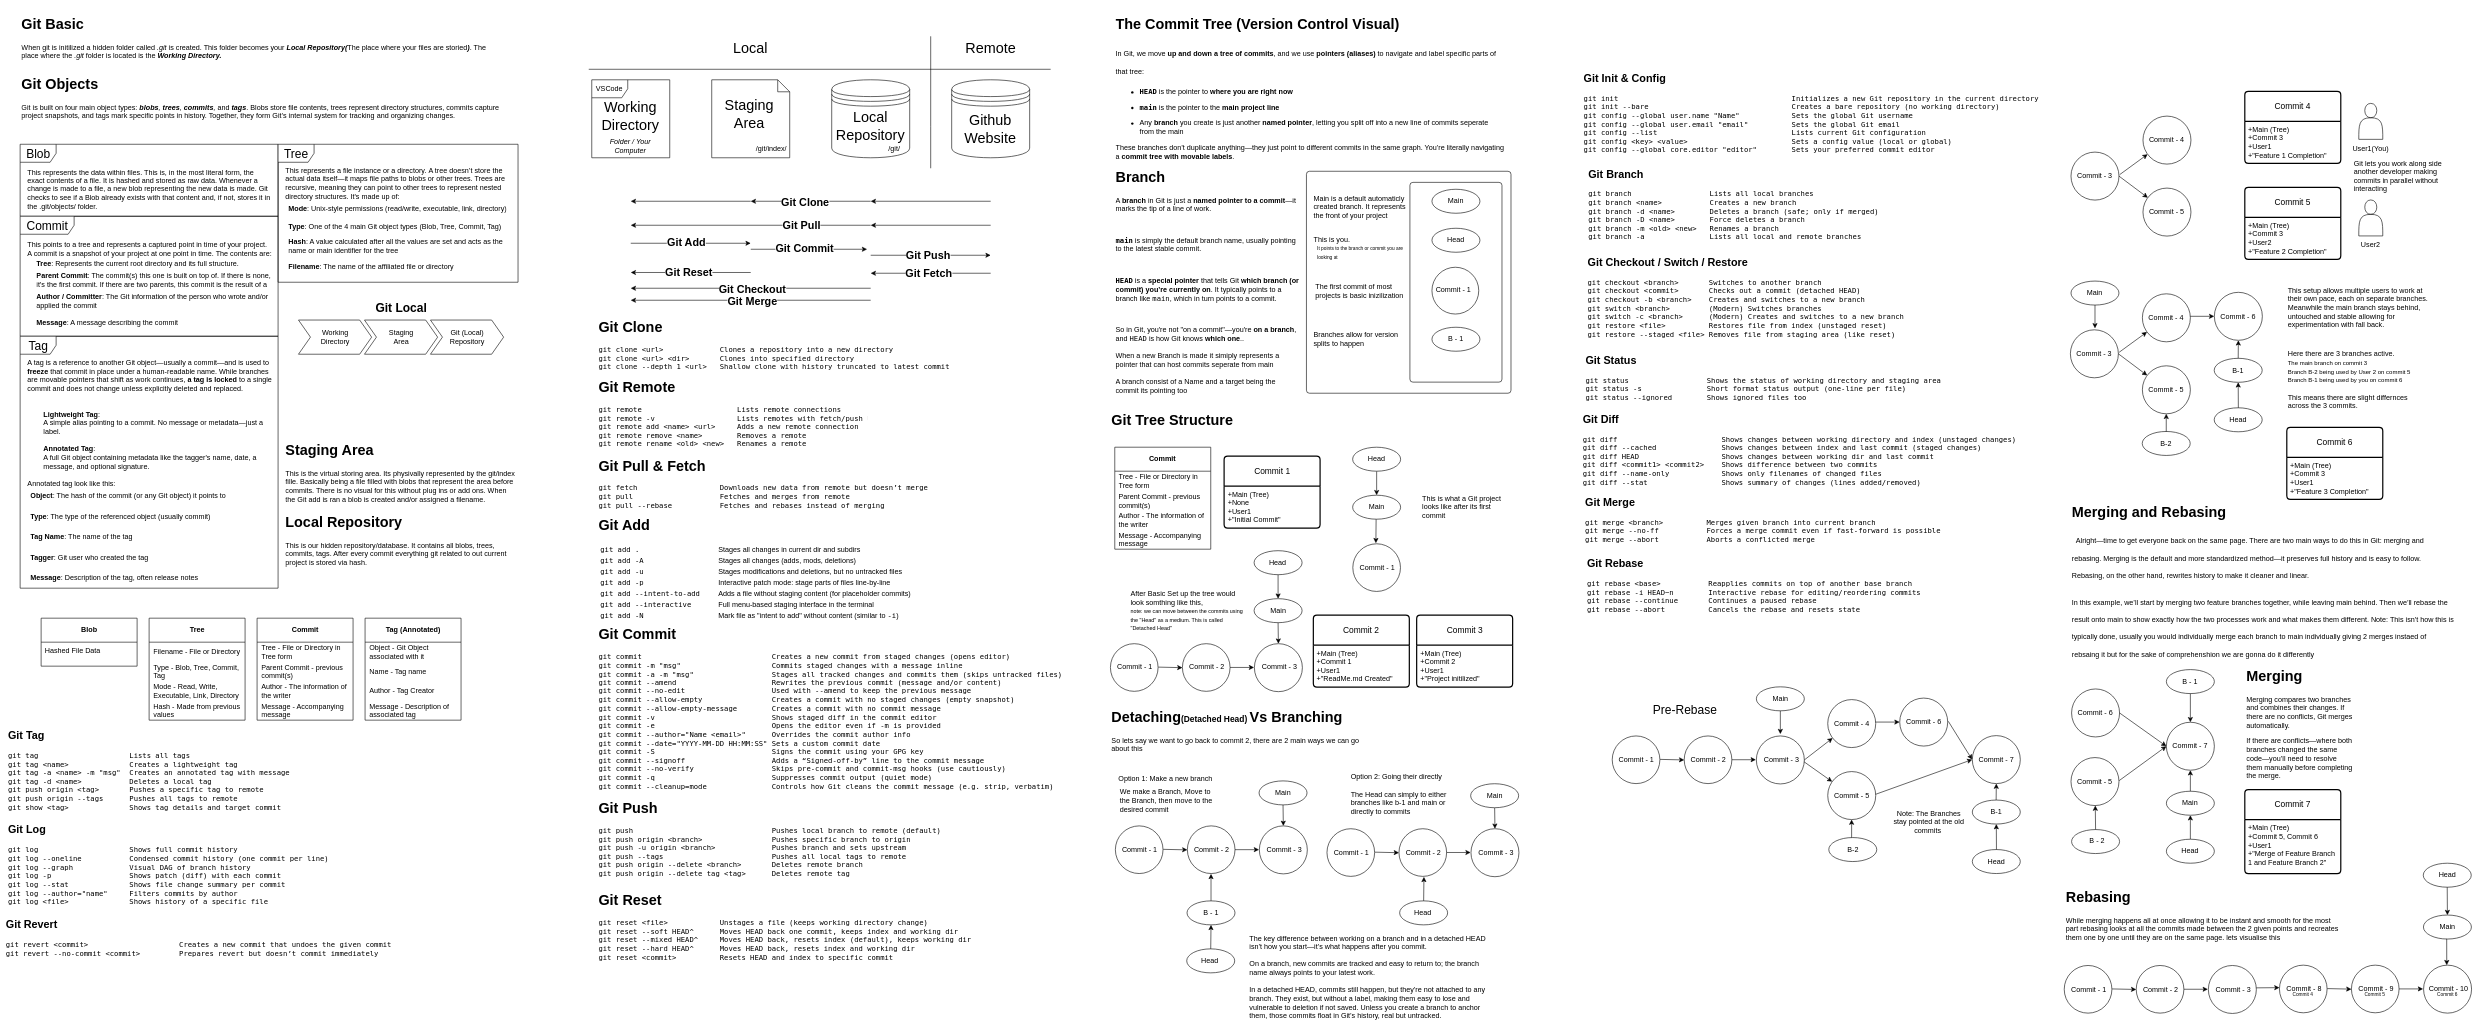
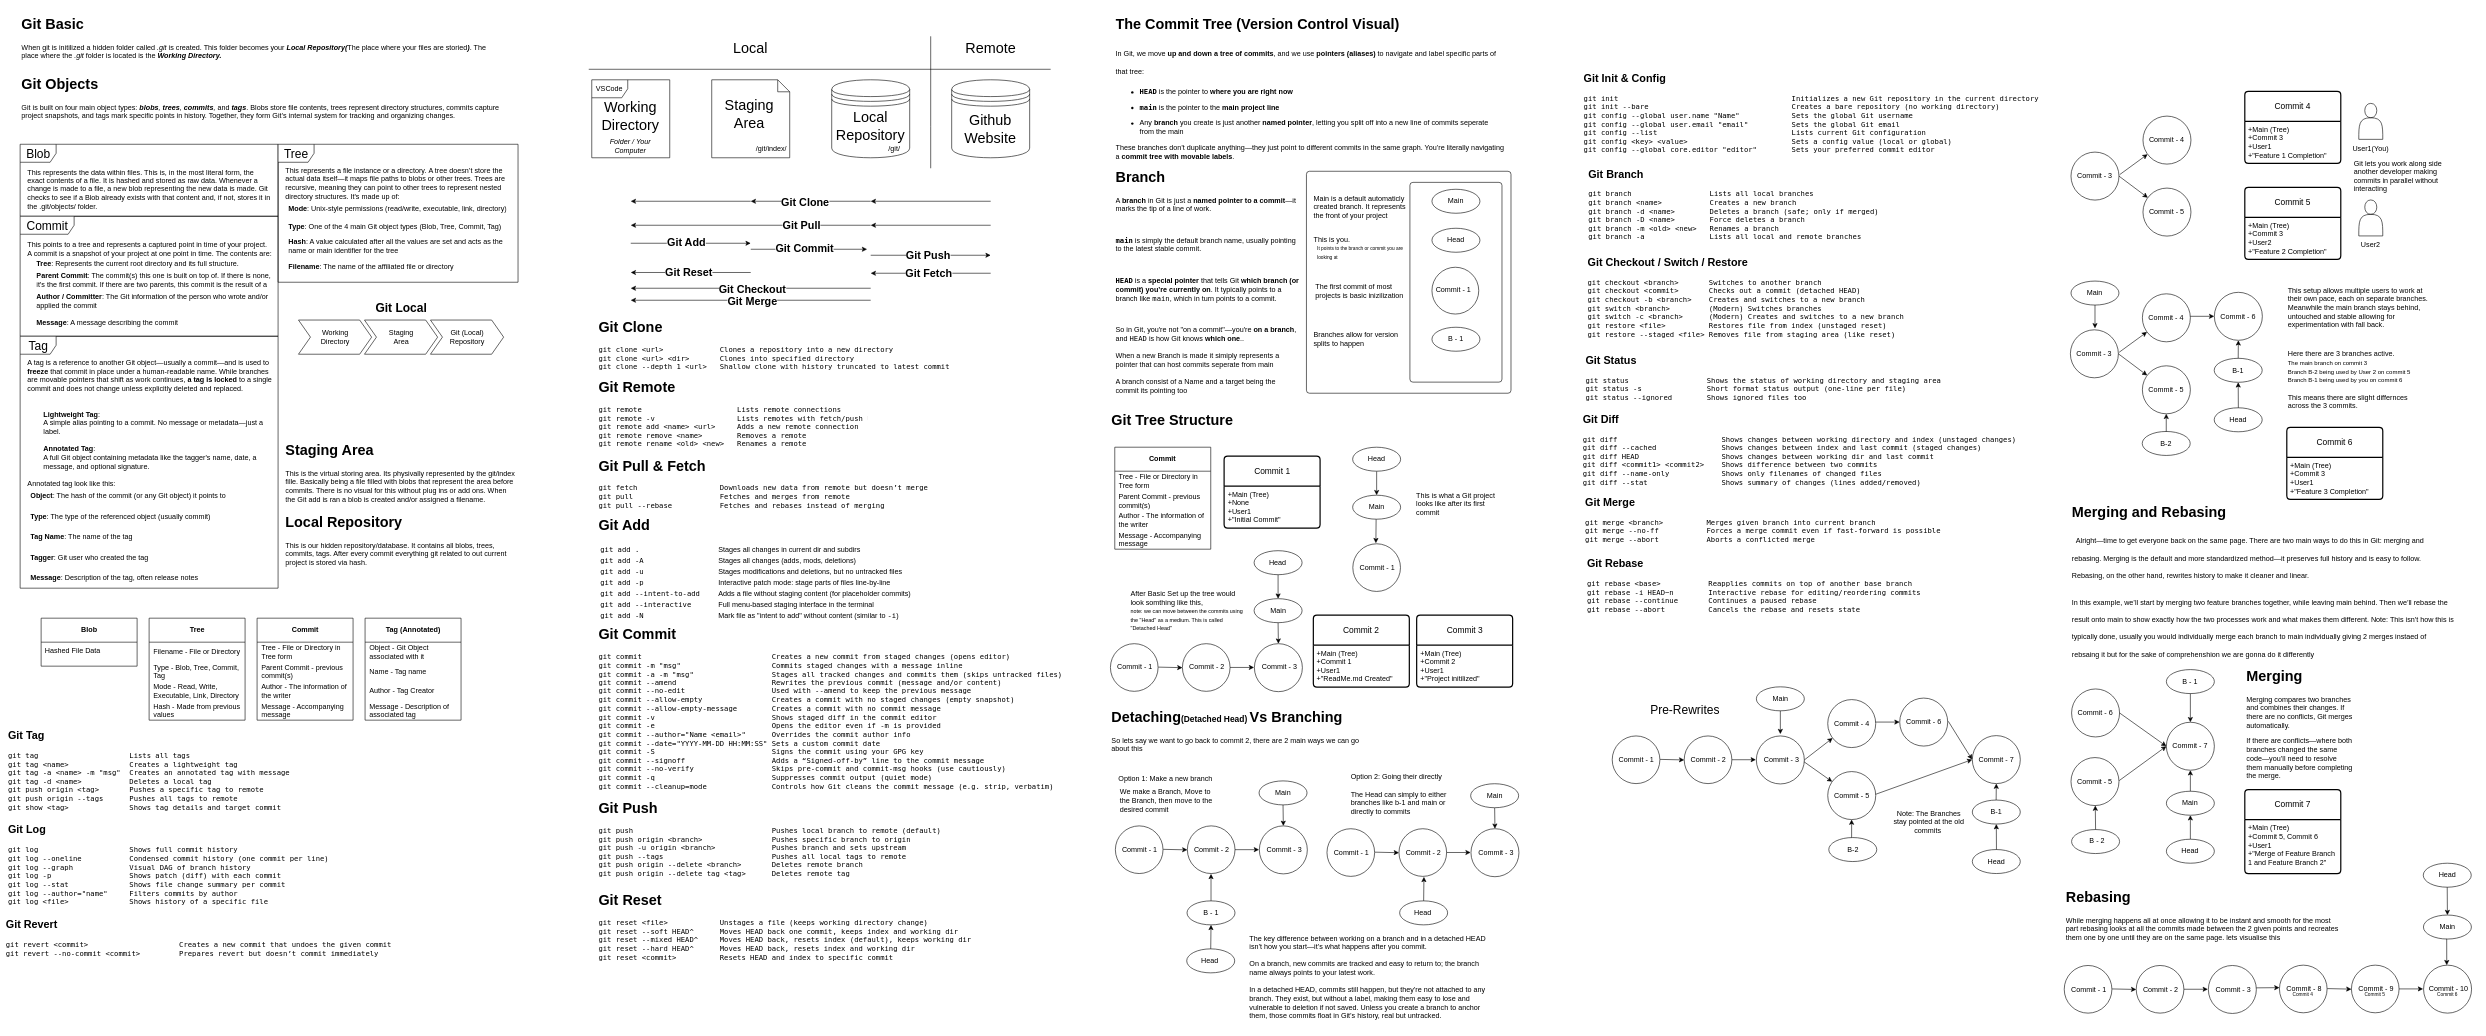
(1466, 507) -> (1460, 504)
(1685, 710) -> (1685, 710)
